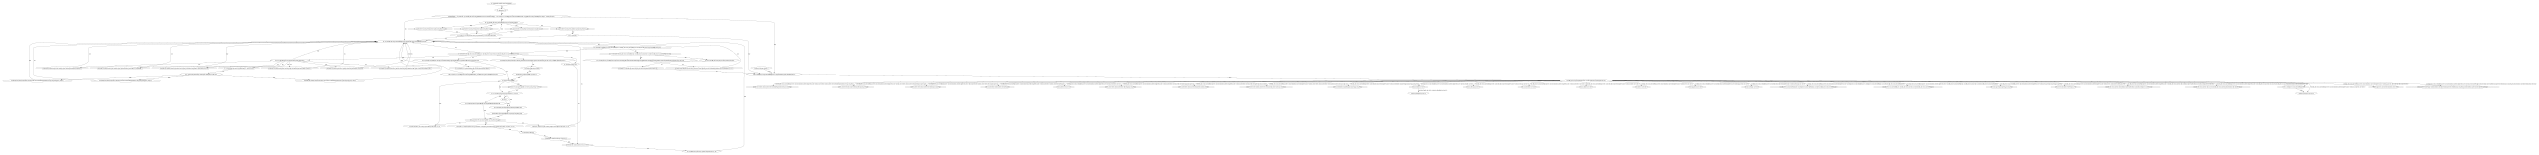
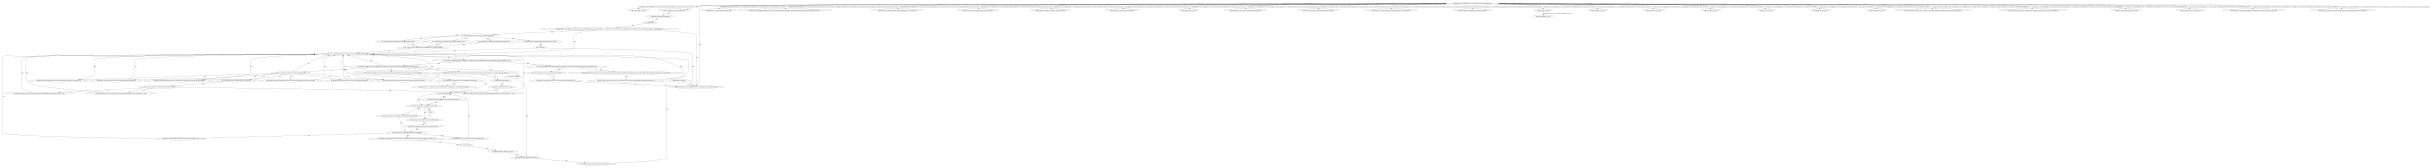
(2299, 90) -> (667, 13)
